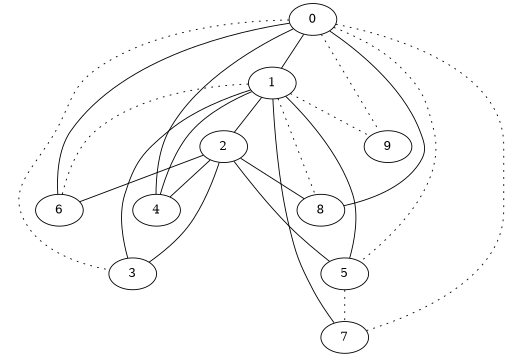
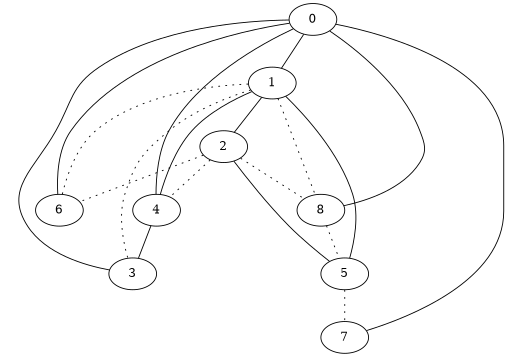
(72, 98) -> (72, 98)
(434, 134) -> (333, 242)
(388, 147) -> none
(150, 148) -> (150, 148)
(504, 164) -> (504, 164)
(141, 178) -> (141, 178)
(190, 178) -> (190, 178)
(272, 178) -> (272, 178)
(287, 216) -> none
(193, 219) -> (145, 242)
